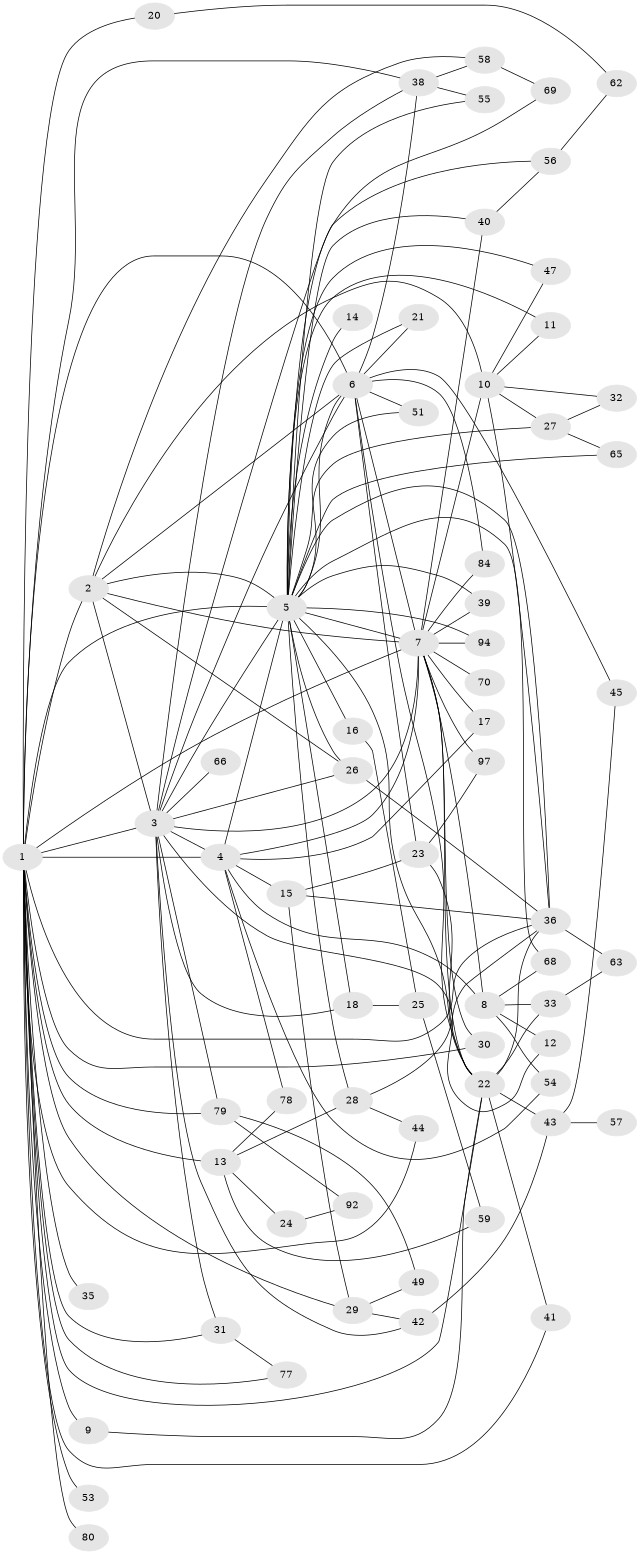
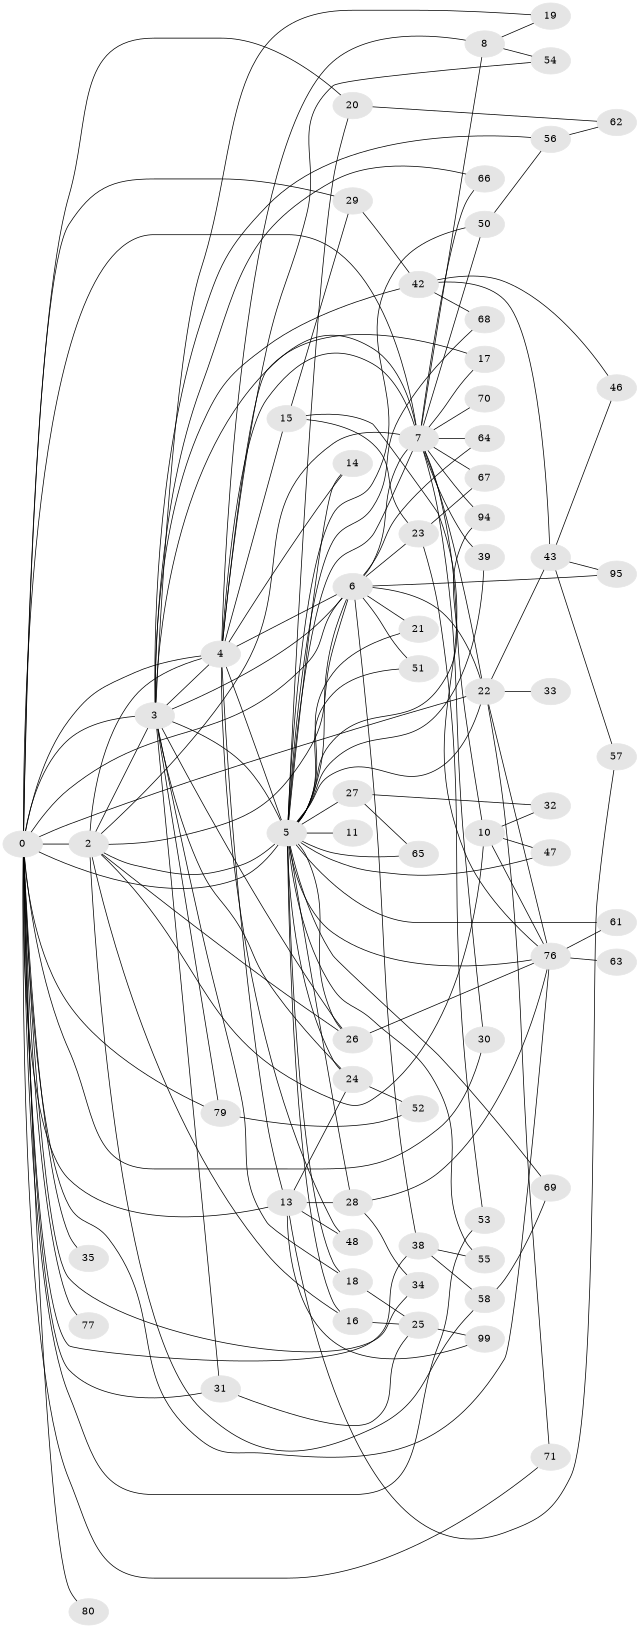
(485, 222) -> (485, 224)
none -> (440, 306)
(518, 355) -> none
none -> (617, 388)
(518, 406) -> none
(215, 418) -> (228, 910)
none -> (306, 486)
none -> (284, 557)
(485, 564) -> (485, 439)
none -> (287, 620)
(617, 693) -> (617, 574)
none -> (117, 724)
(485, 762) -> (485, 478)
(23, 857) -> (23, 844)
(551, 921) -> (551, 956)
none -> (617, 923)
none -> (299, 956)
(451, 970) -> (457, 860)
none -> (248, 982)
(584, 983) -> none
(514, 986) -> (452, 302)
(513, 1005) -> none
(551, 1044) -> (551, 16)
(287, 1101) -> (353, 1242)
none -> (177, 1107)
(419, 1129) -> (419, 1286)
(353, 1206) -> (419, 1109)
(485, 1220) -> (485, 1339)
(419, 1283) -> none
(551, 1318) -> (551, 1457)
(254, 1353) -> (357, 1425)
none -> (585, 1382)
(89, 1431) -> none
